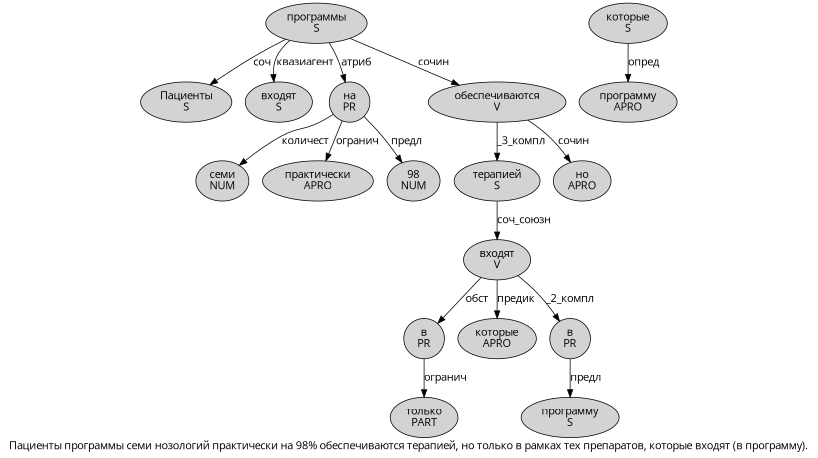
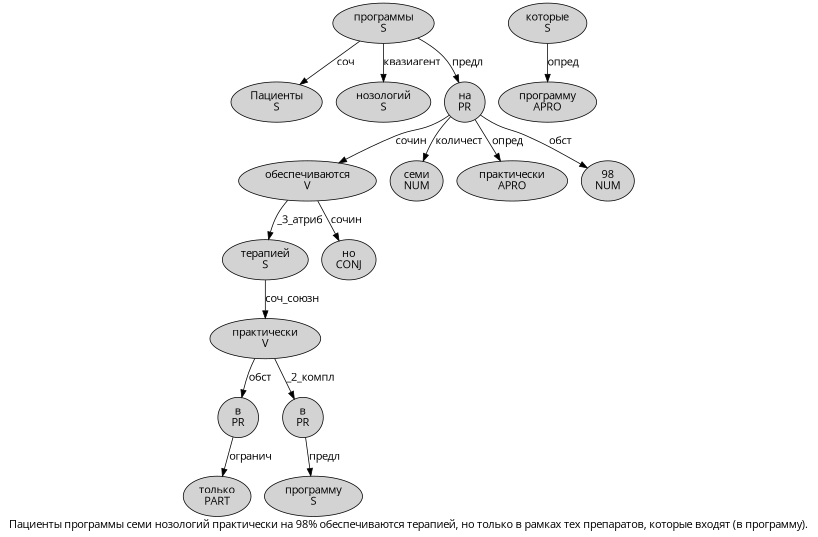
(401, 60) -> (397, 135)
(356, 63) -> (468, 63)
(279, 102) -> (384, 102)
(357, 142) -> (508, 142)
(407, 142) -> (561, 142)
(521, 142) -> (300, 220)
(582, 181) -> (349, 260)
(497, 260) -> (265, 339)
(497, 339) -> none
